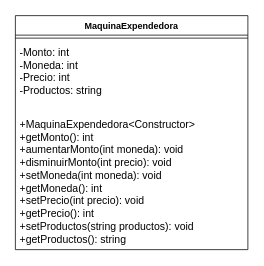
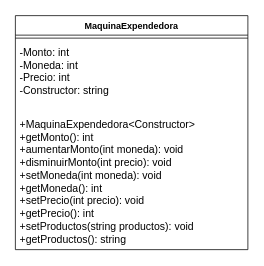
(48, 52) -> (48, 52)
